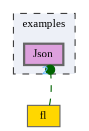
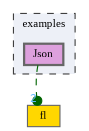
(51, 90) -> (36, 81)
